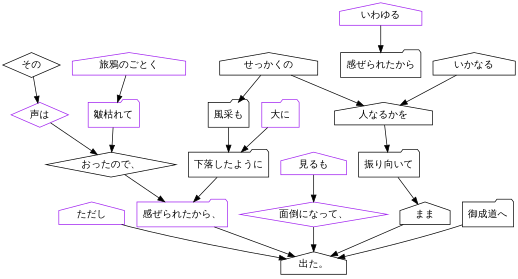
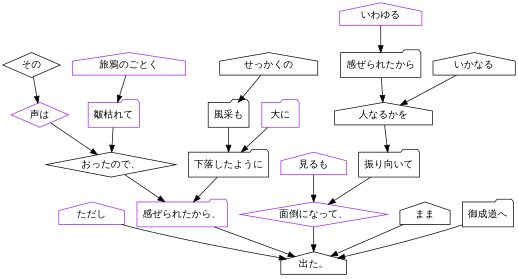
(324, 89) -> (382, 87)
(406, 188) -> (353, 189)
